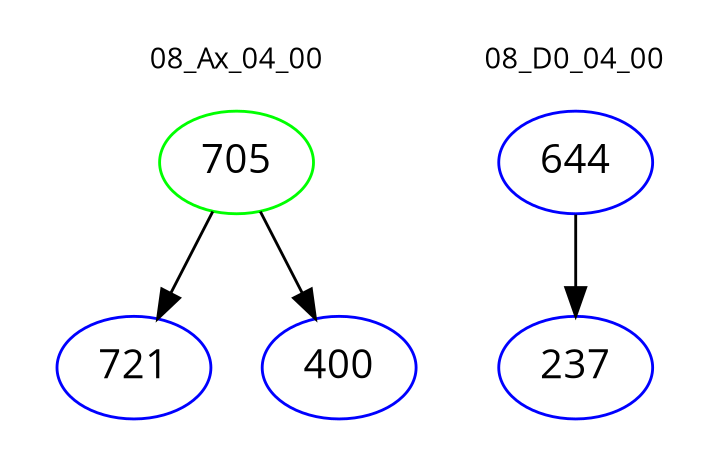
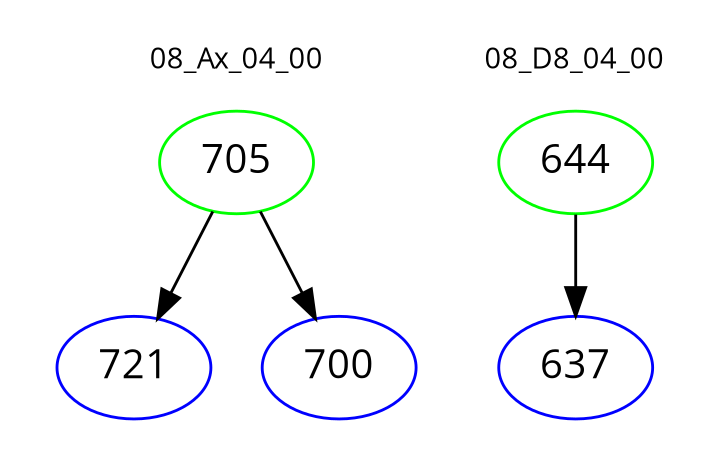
(576, 61) -> (576, 61)
(576, 162) -> (576, 162)
(339, 368) -> (339, 368)
(576, 368) -> (576, 368)
